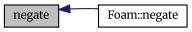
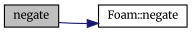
(84, 9) -> (73, 23)
